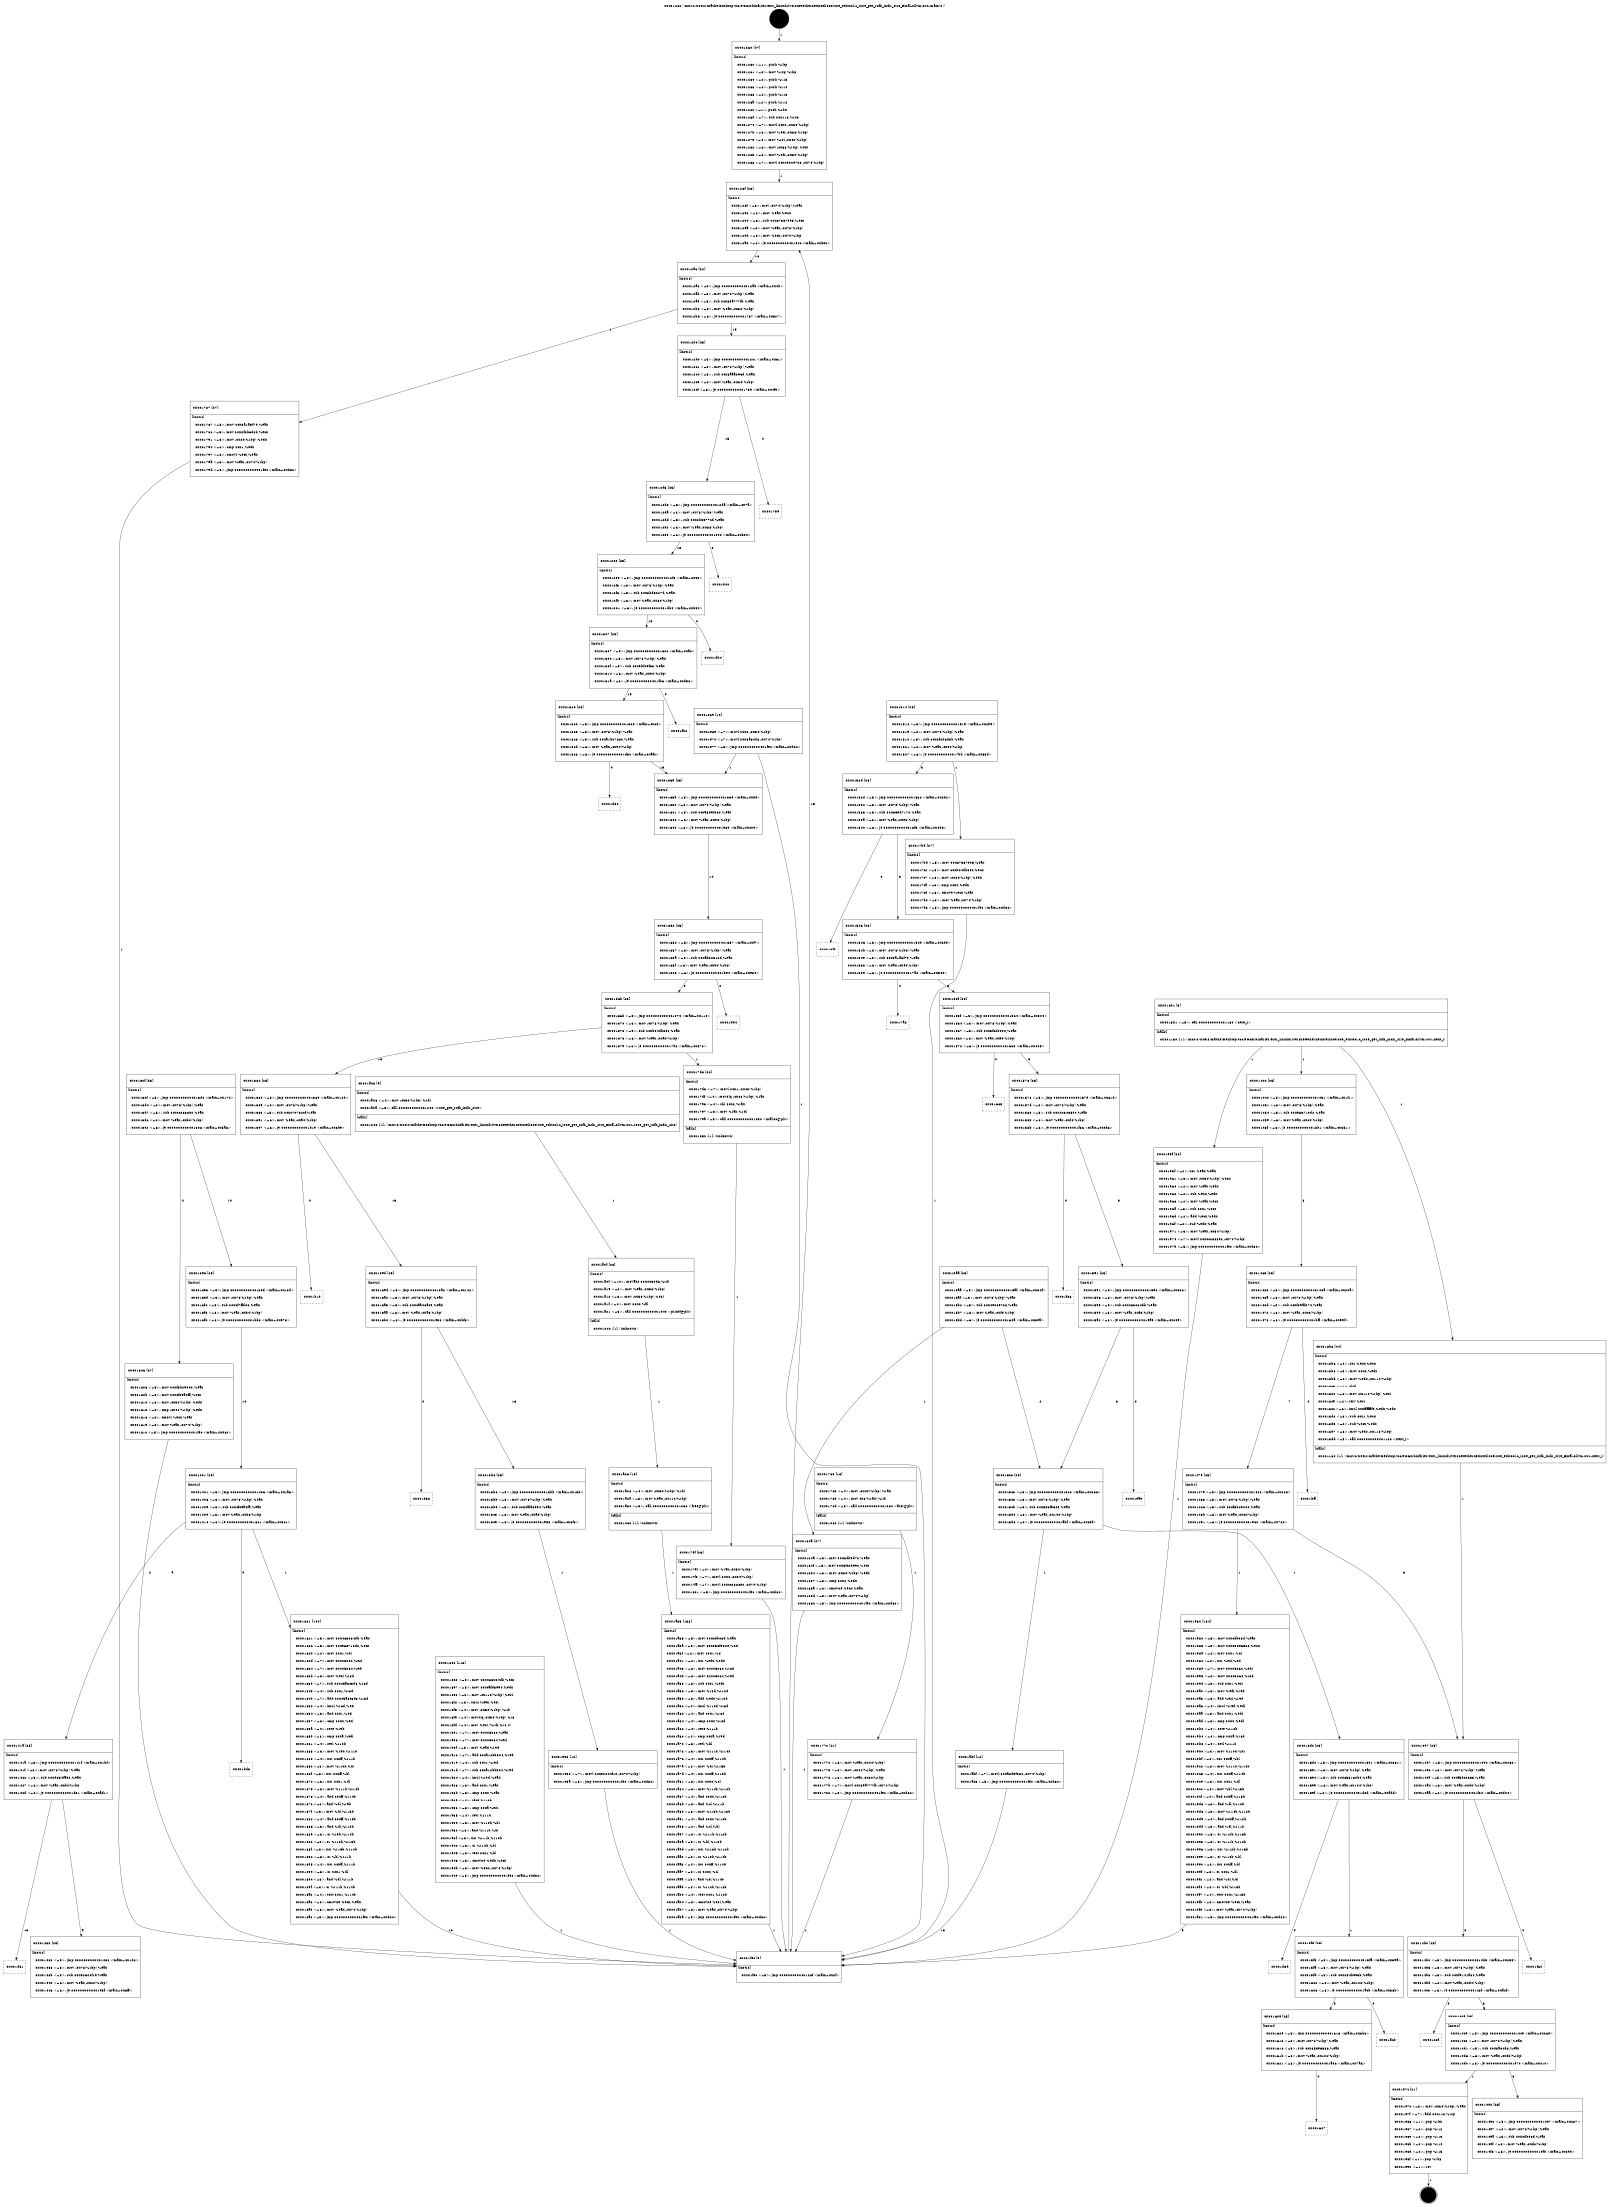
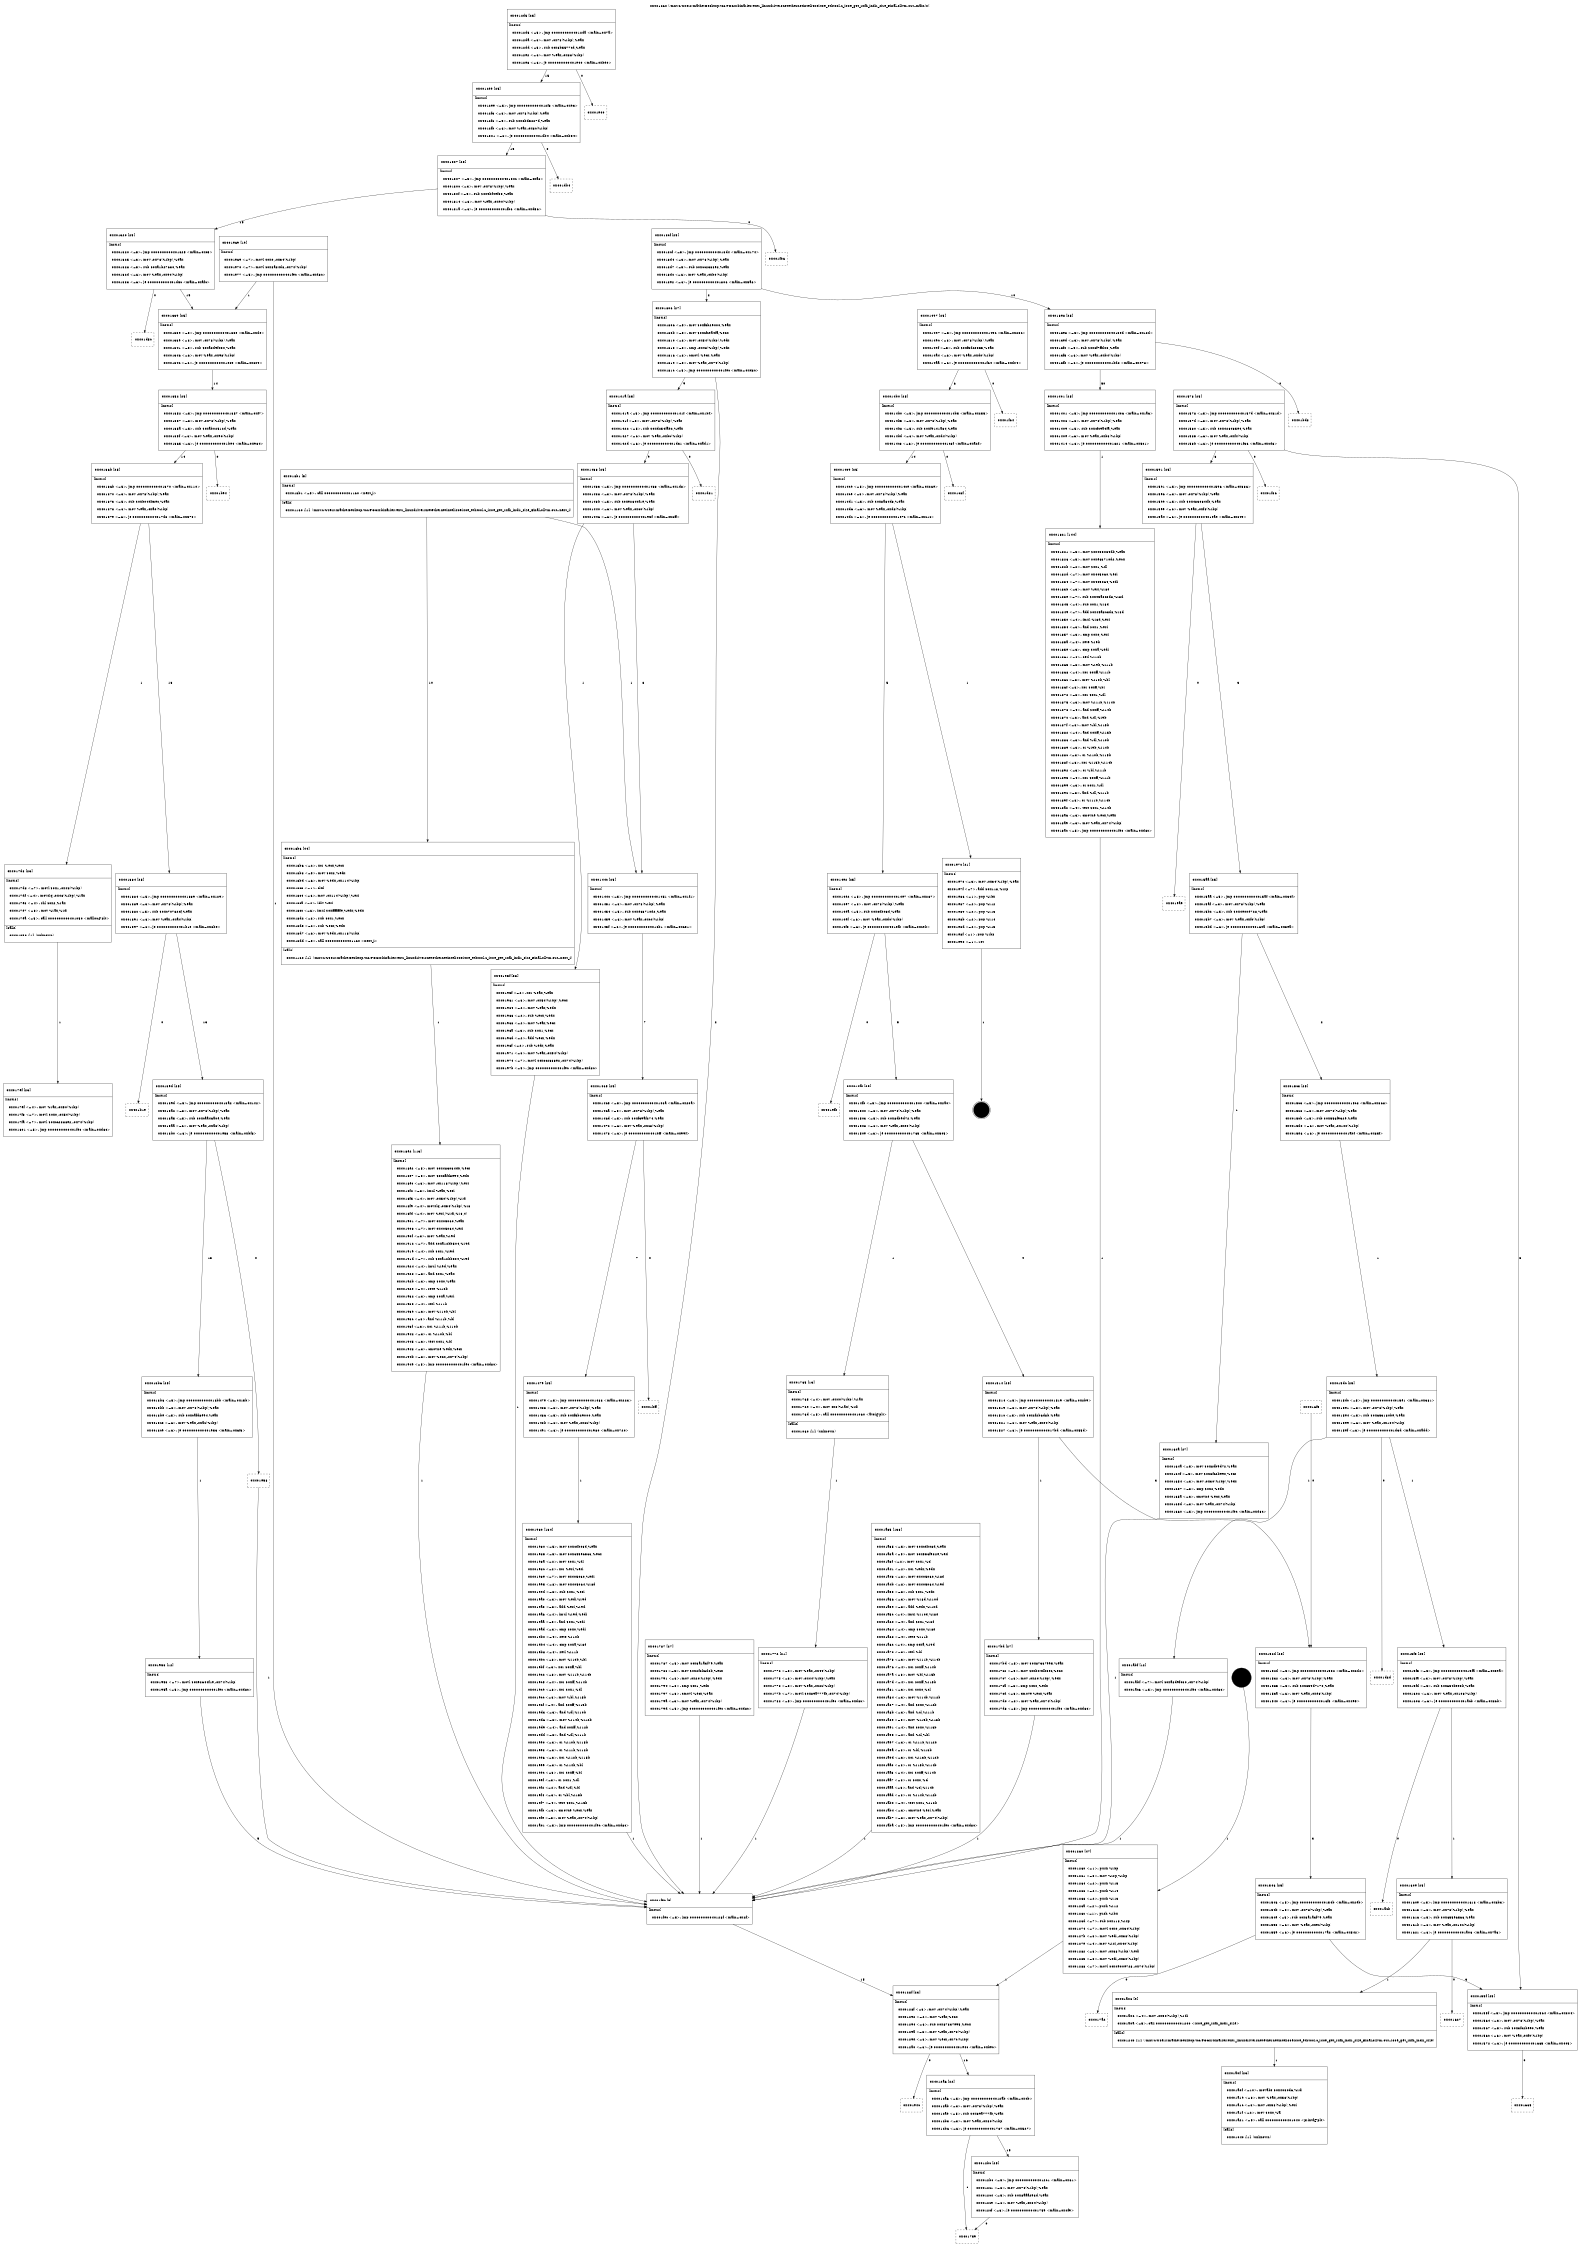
(489, 366) -> (963, 2181)
(716, 438) -> none
none -> (638, 697)
(856, 887) -> (1311, 1529)
(684, 986) -> (183, 457)
(1029, 1063) -> (1518, 1116)
(1230, 1092) -> (571, 744)
(1401, 1104) -> (431, 683)
none -> (829, 1110)
none -> (899, 1110)
(1303, 1201) -> (644, 1022)
(1091, 1397) -> (1221, 697)
(244, 1402) -> (1103, 384)
(660, 1499) -> none
(1462, 1600) -> (435, 1054)
(1403, 1611) -> none
(111, 1621) -> (682, 383)
(1028, 1639) -> (1231, 1522)
(241, 1645) -> (1236, 361)
(781, 1773) -> (283, 1847)
(26, 1930) -> (689, 457)
(450, 1930) -> (1102, 1258)
(670, 1930) -> (258, 1839)
(942, 1930) -> (1120, 1839)
(1182, 1930) -> (633, 1839)
none -> (1399, 1970)
(1334, 2004) -> (1453, 1839)
(1483, 2004) -> (913, 457)
none -> (911, 2105)
